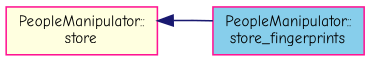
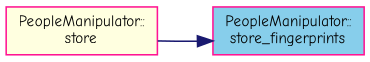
(193, 20) -> (177, 41)
